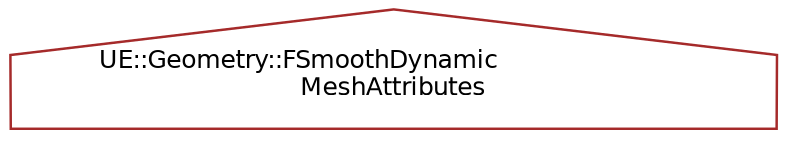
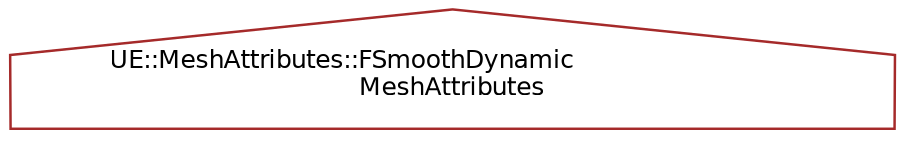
(394, 75) -> (453, 75)
